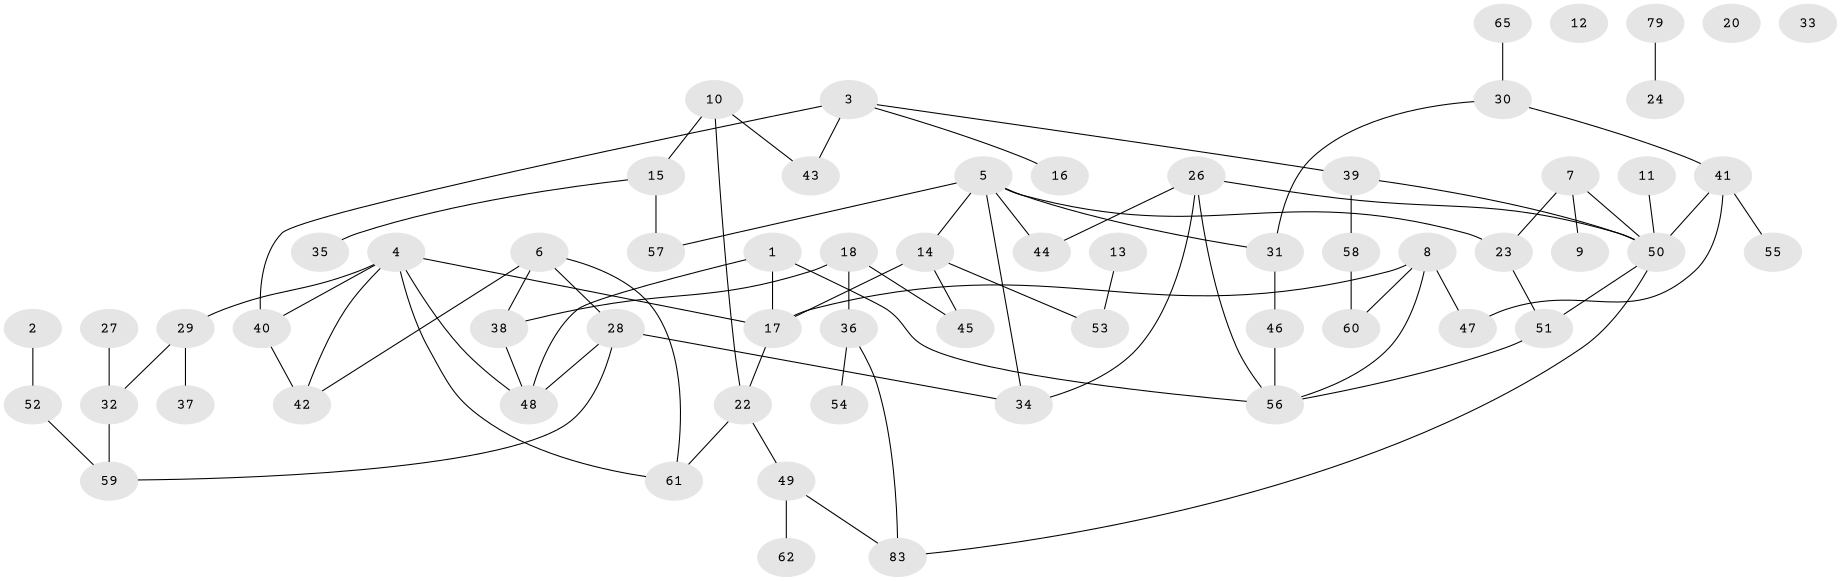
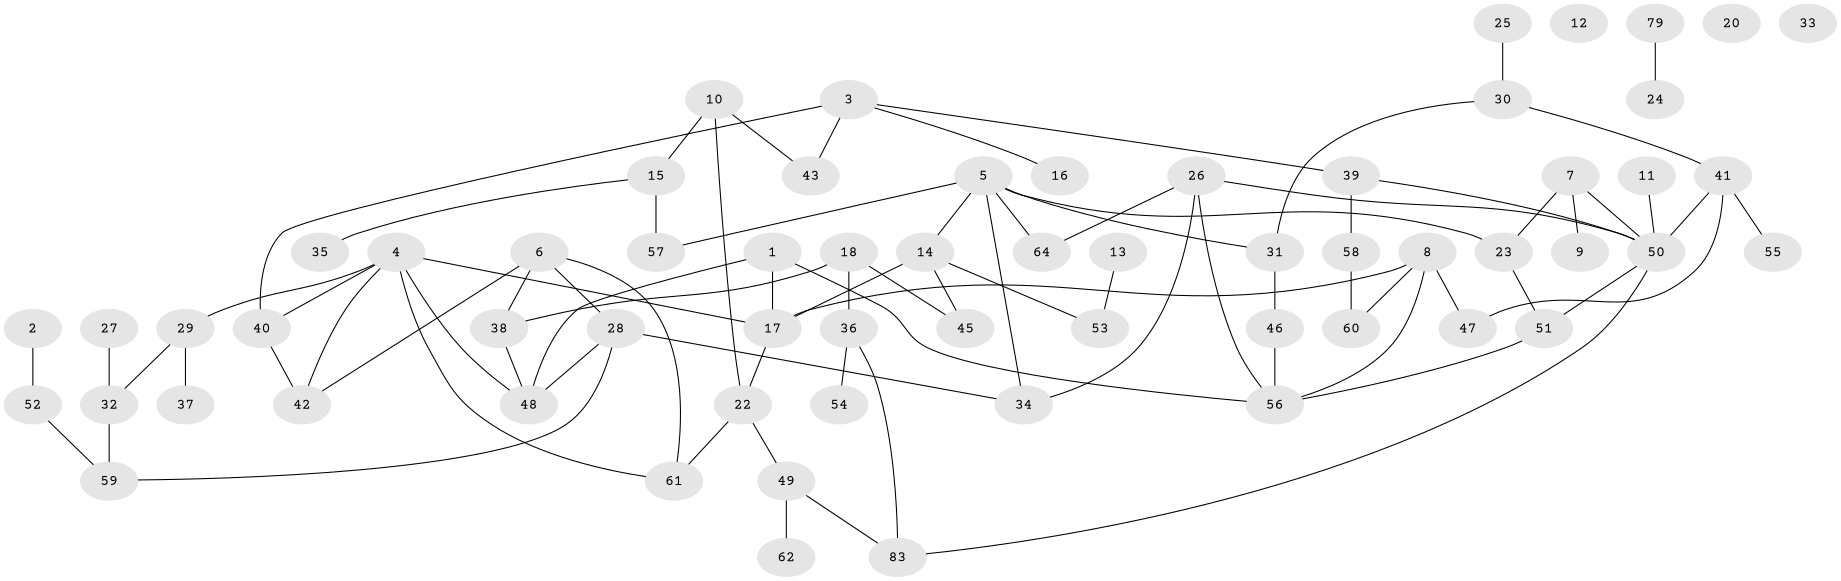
(1503, 23) -> (1503, 23)
(1042, 252) -> (1042, 252)
